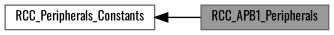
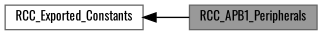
(80, 17) -> (74, 17)
